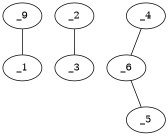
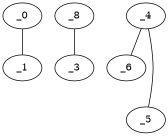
(22, 16) -> (22, 16)
(74, 16) -> (74, 16)
(136, 94) -> (153, 68)
